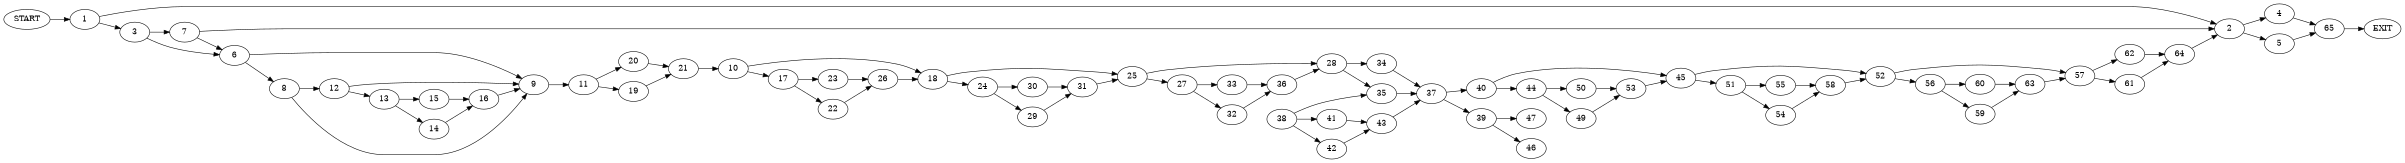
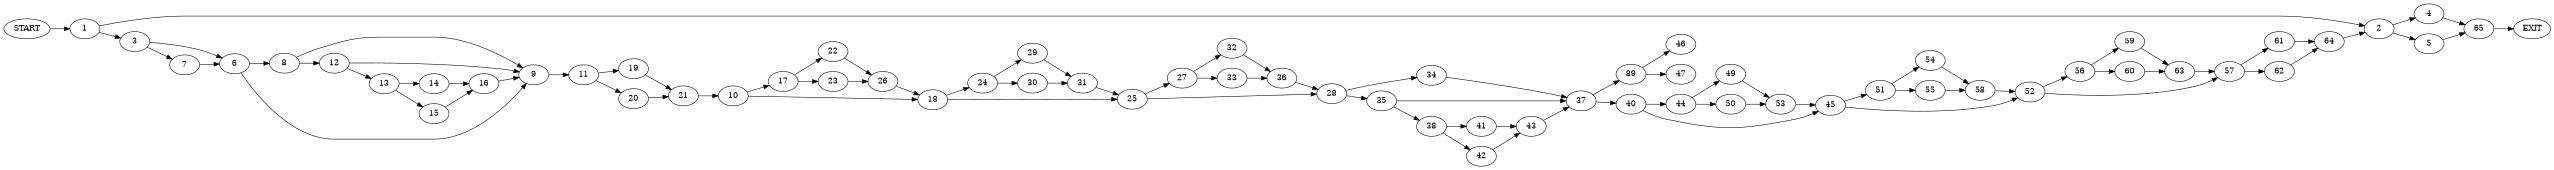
(1204, 29) -> none
(1327, 102) -> (1404, 112)
(1481, 119) -> (1631, 74)
